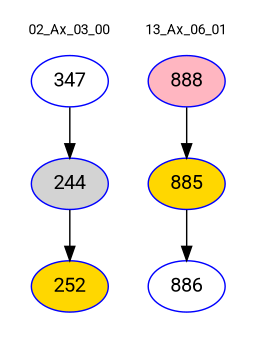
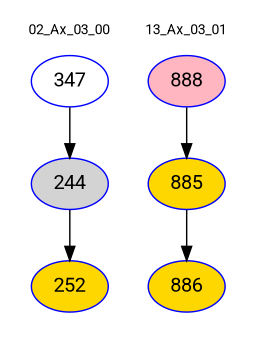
(187, 31) -> (187, 31)
(187, 286) -> (187, 286)
